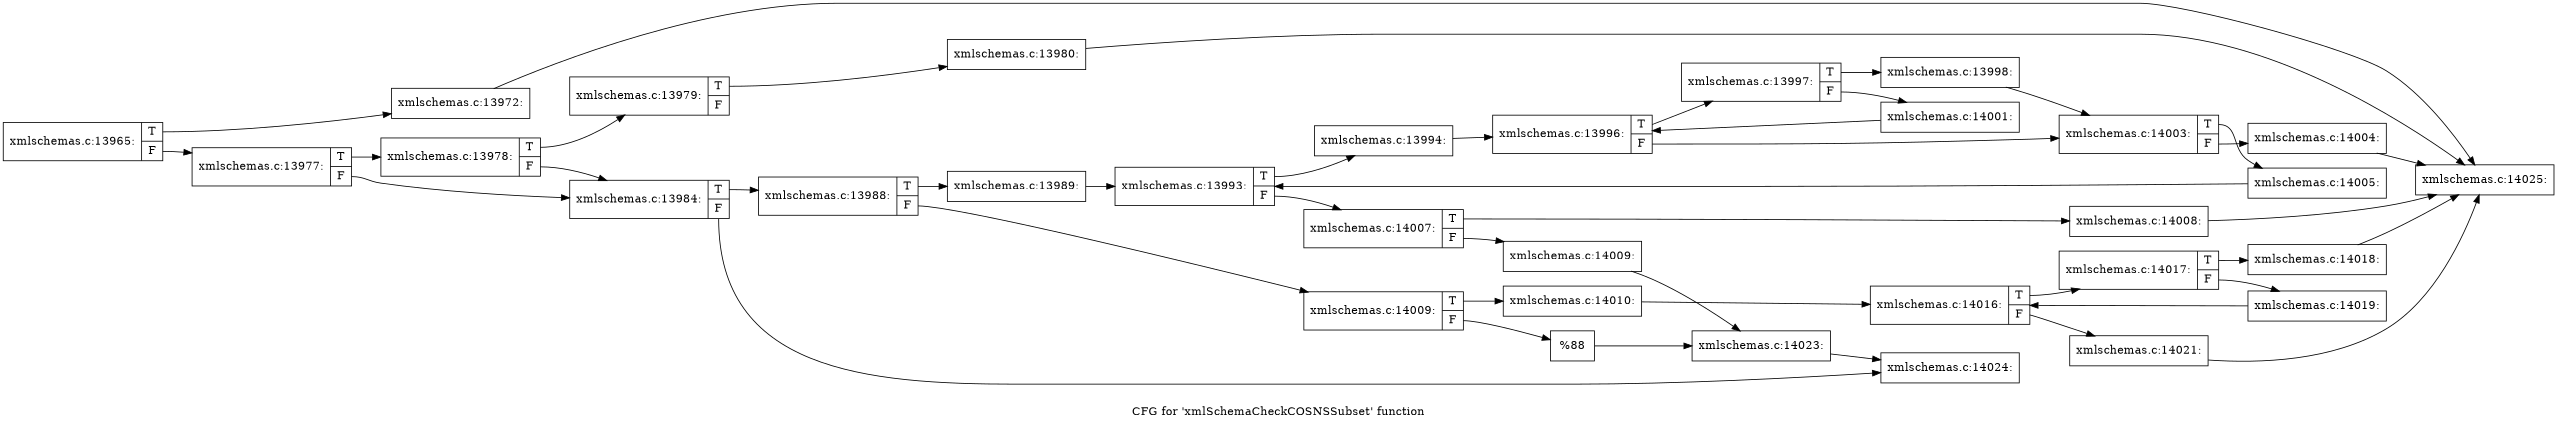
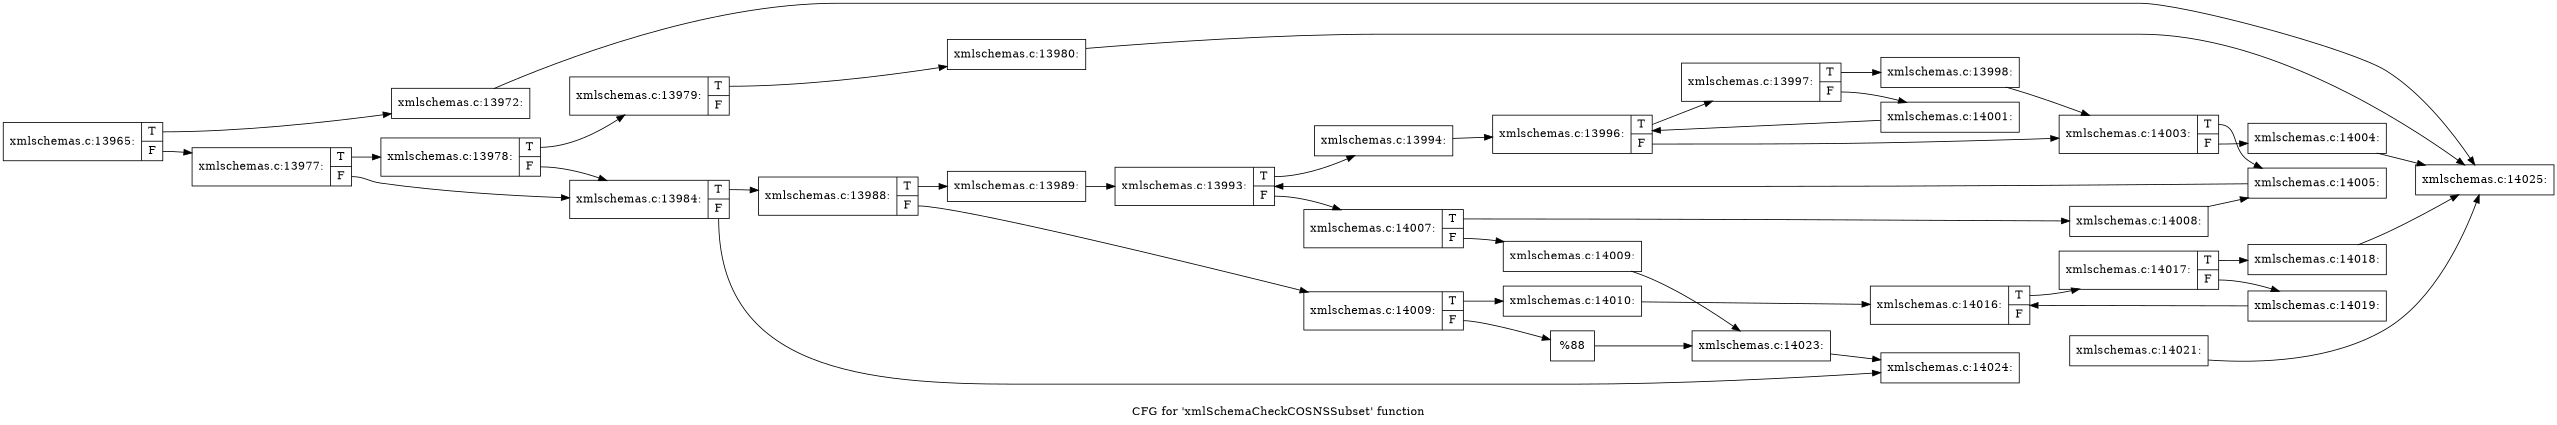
(2319, 214) -> (2224, 203)
(2058, 324) -> none
